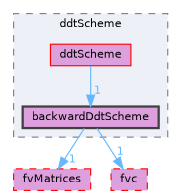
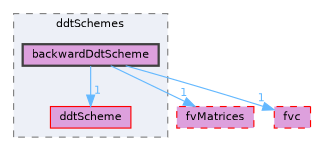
(91, 24) -> (91, 24)
(91, 81) -> (91, 81)
